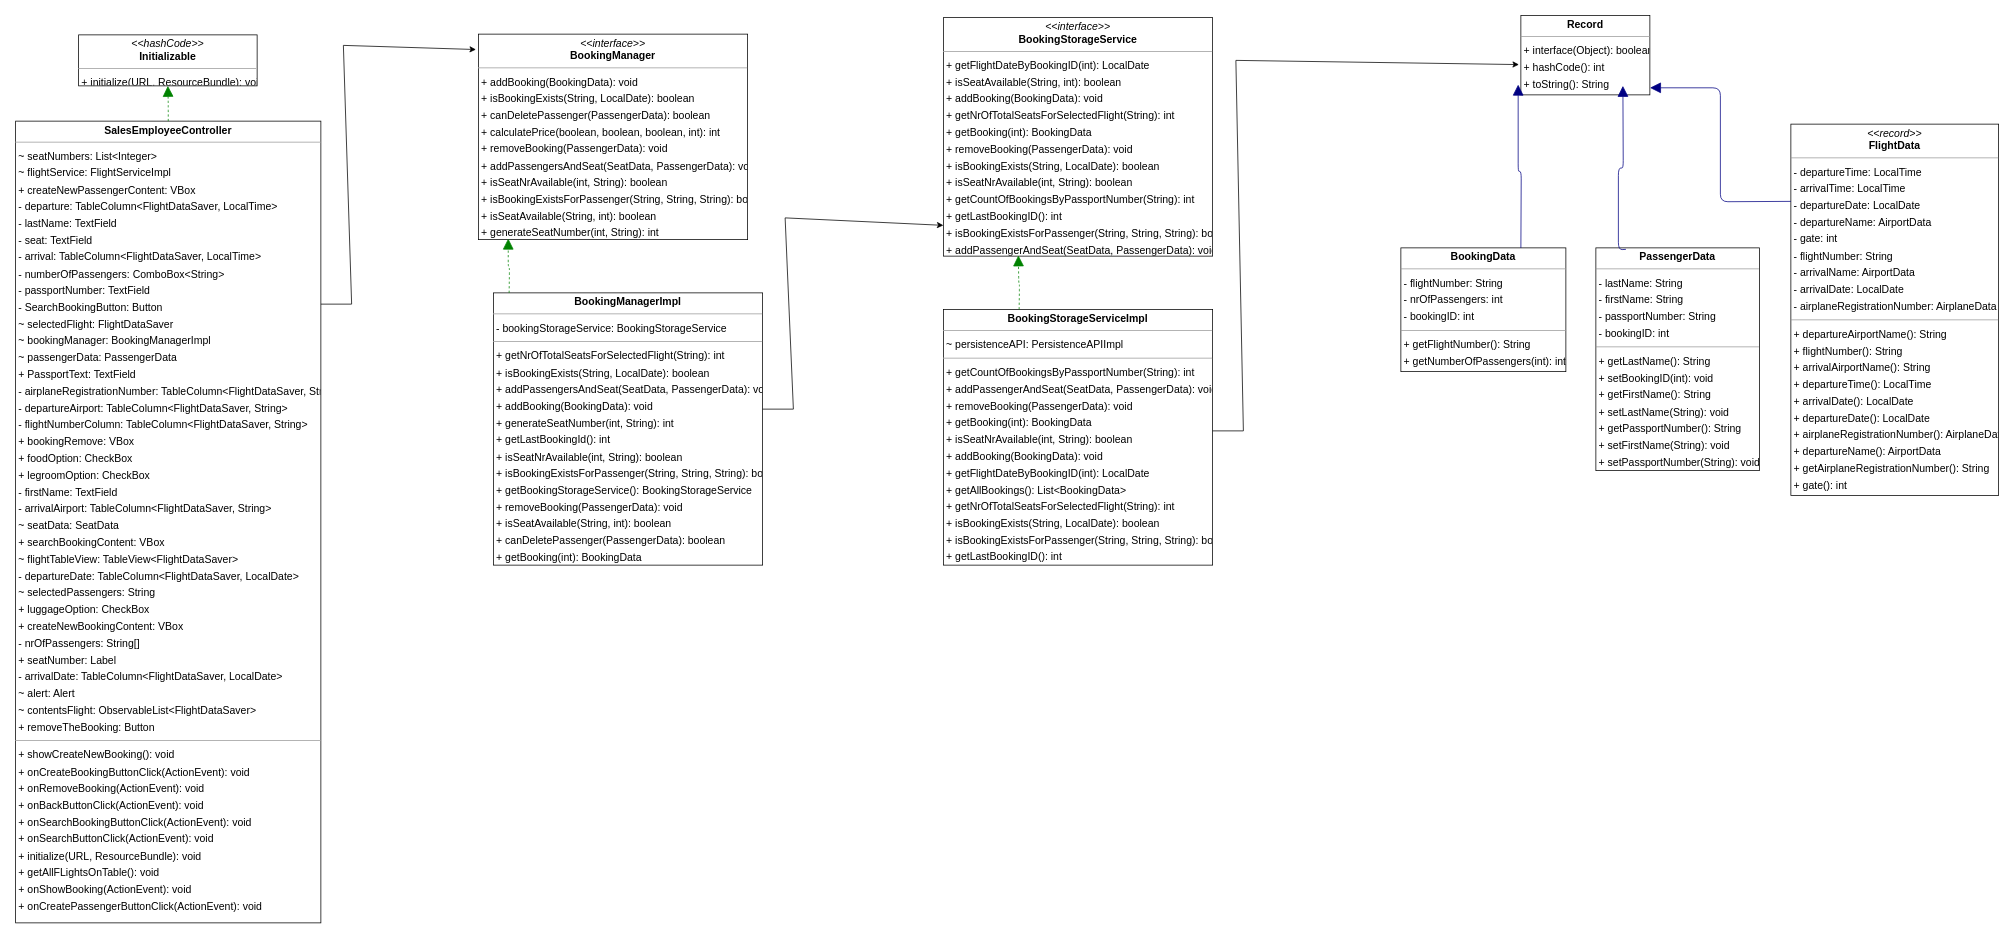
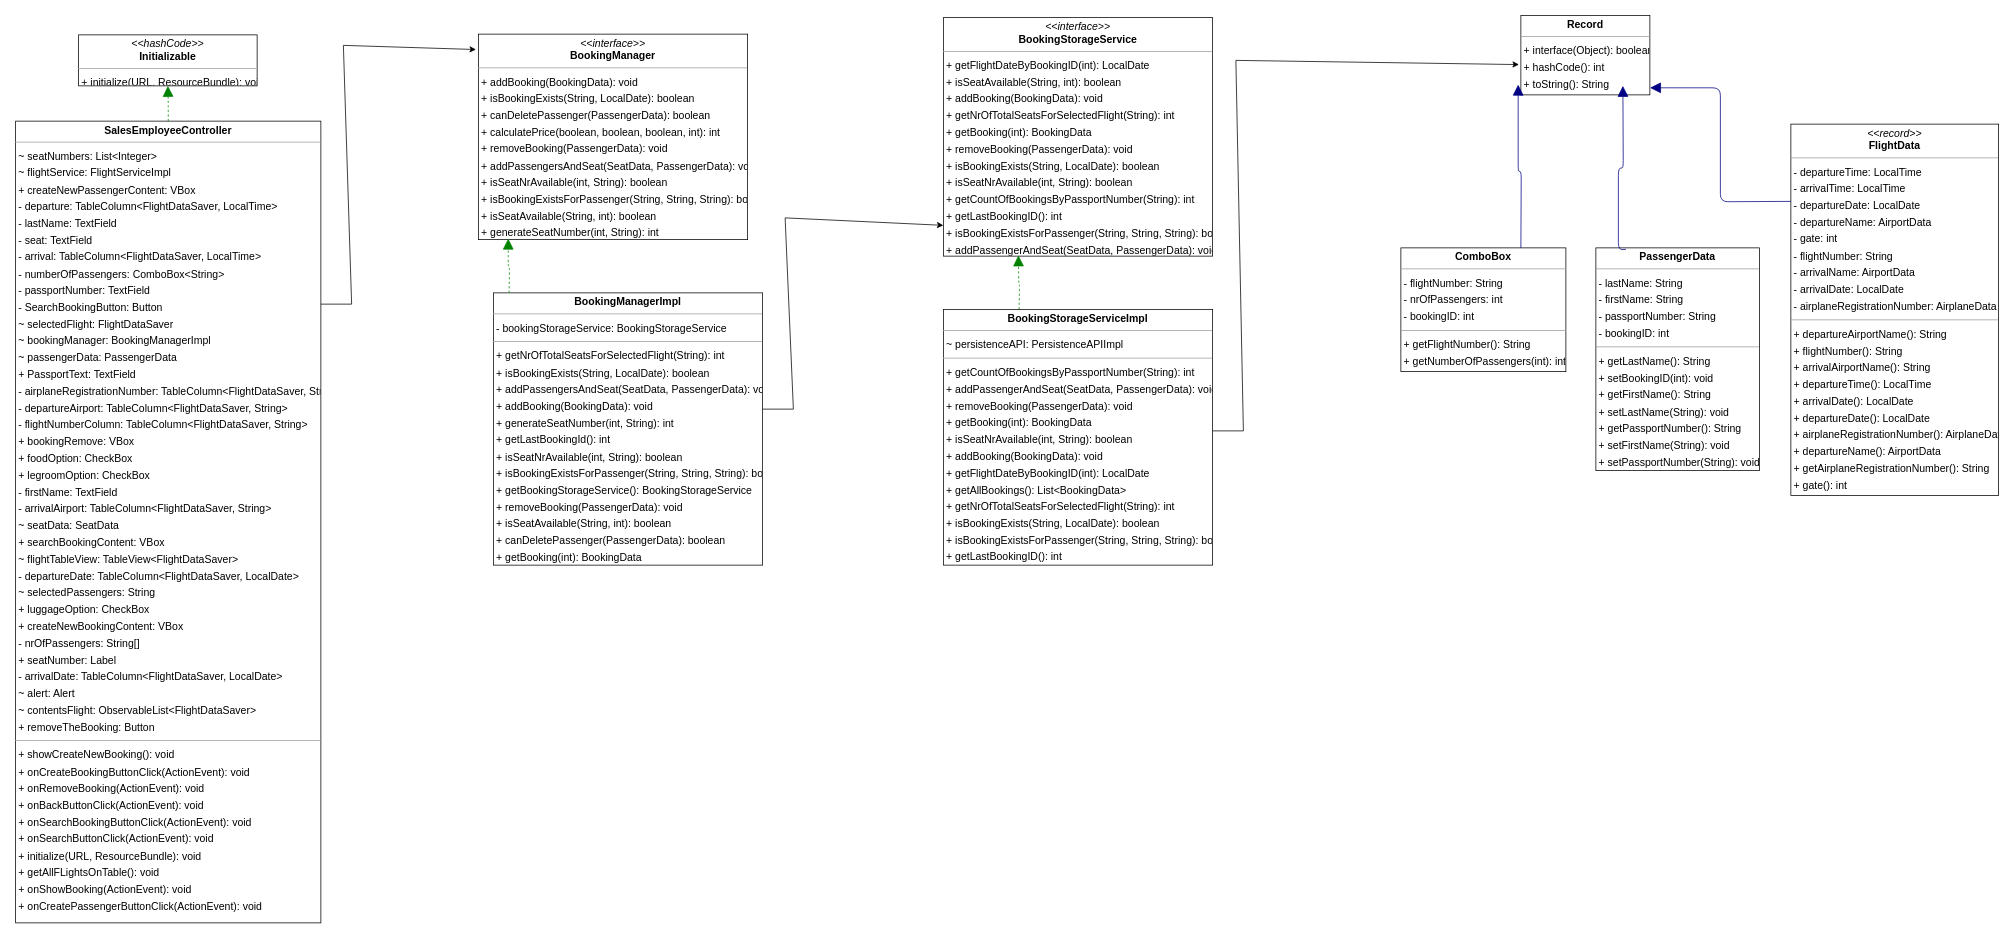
(1491, 292) -> (1491, 292)
